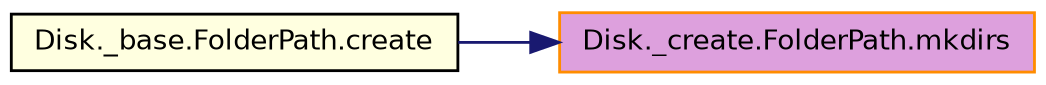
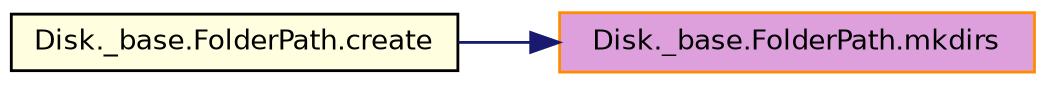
(797, 42) -> (797, 42)
